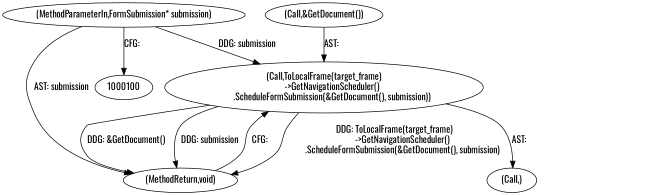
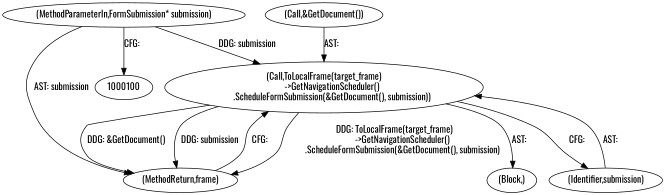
(180, 180) -> (180, 180)
(512, 180) -> (512, 180)
none -> (606, 180)
